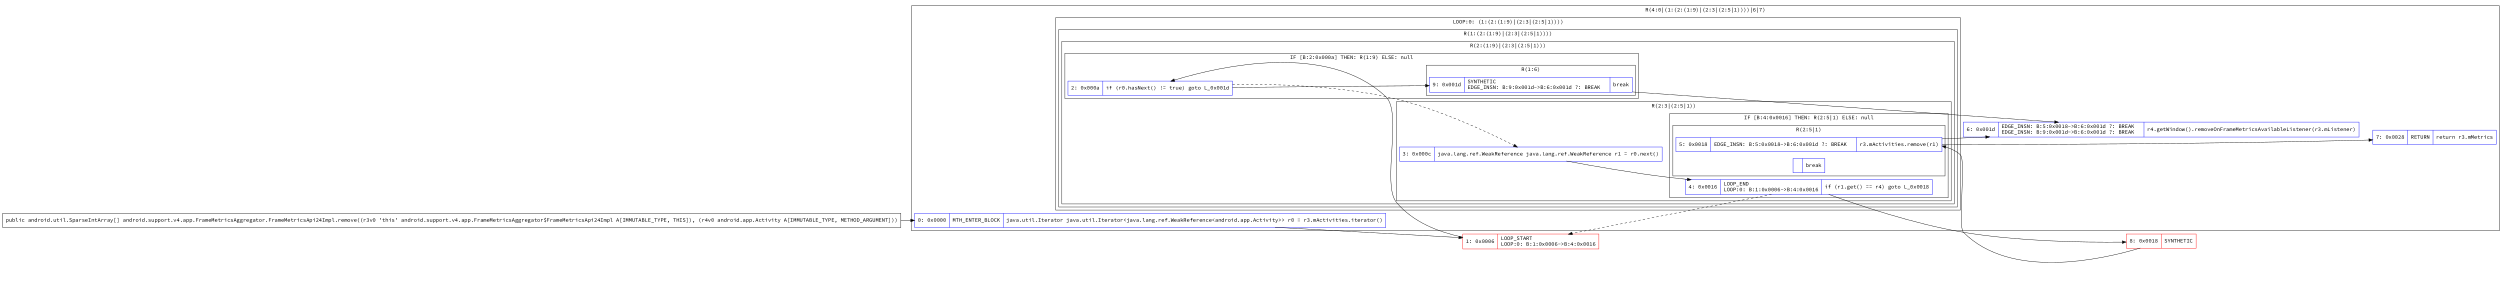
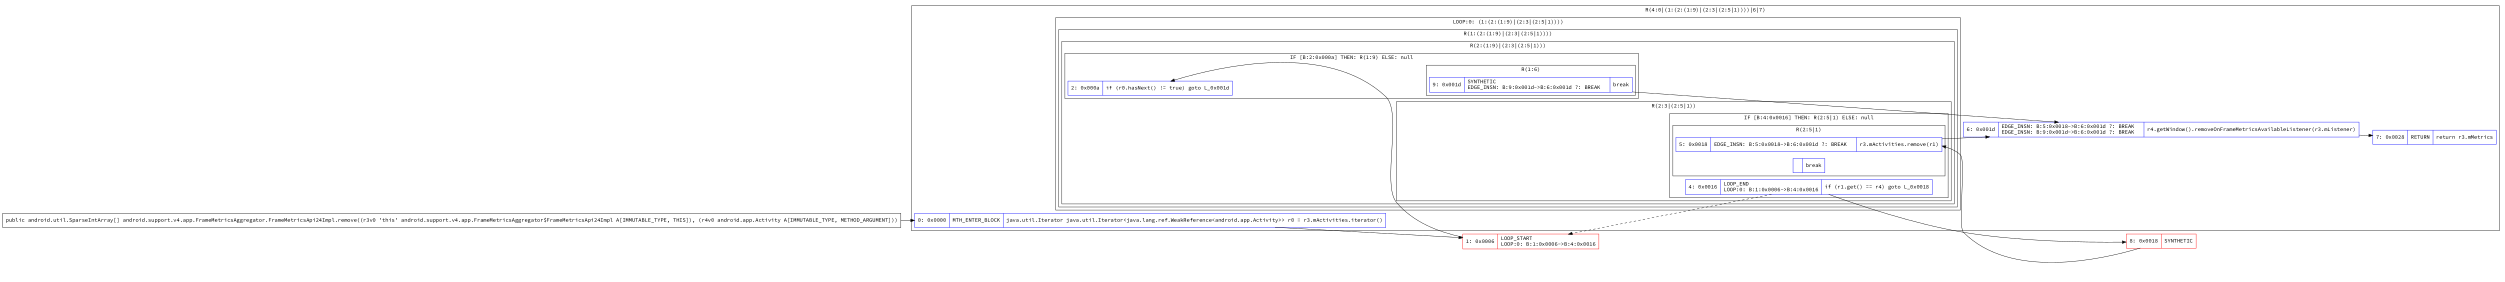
(1339, 86) -> none
(2155, 144) -> (2364, 135)
(1531, 154) -> none
